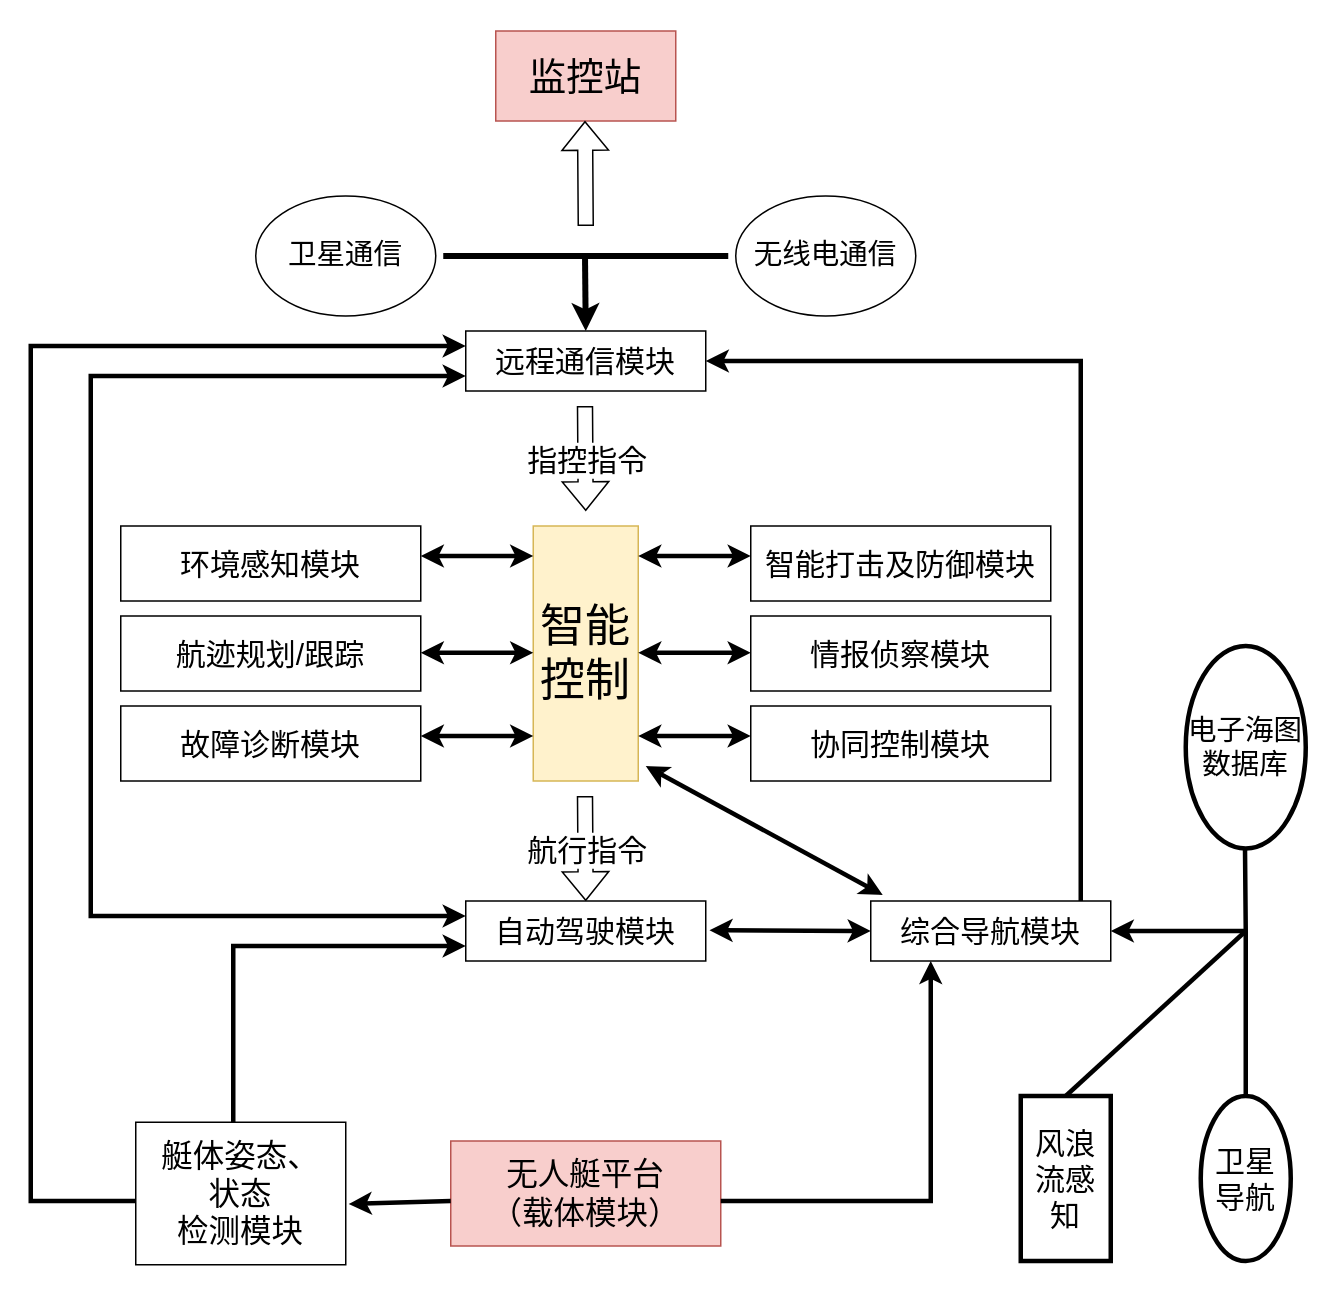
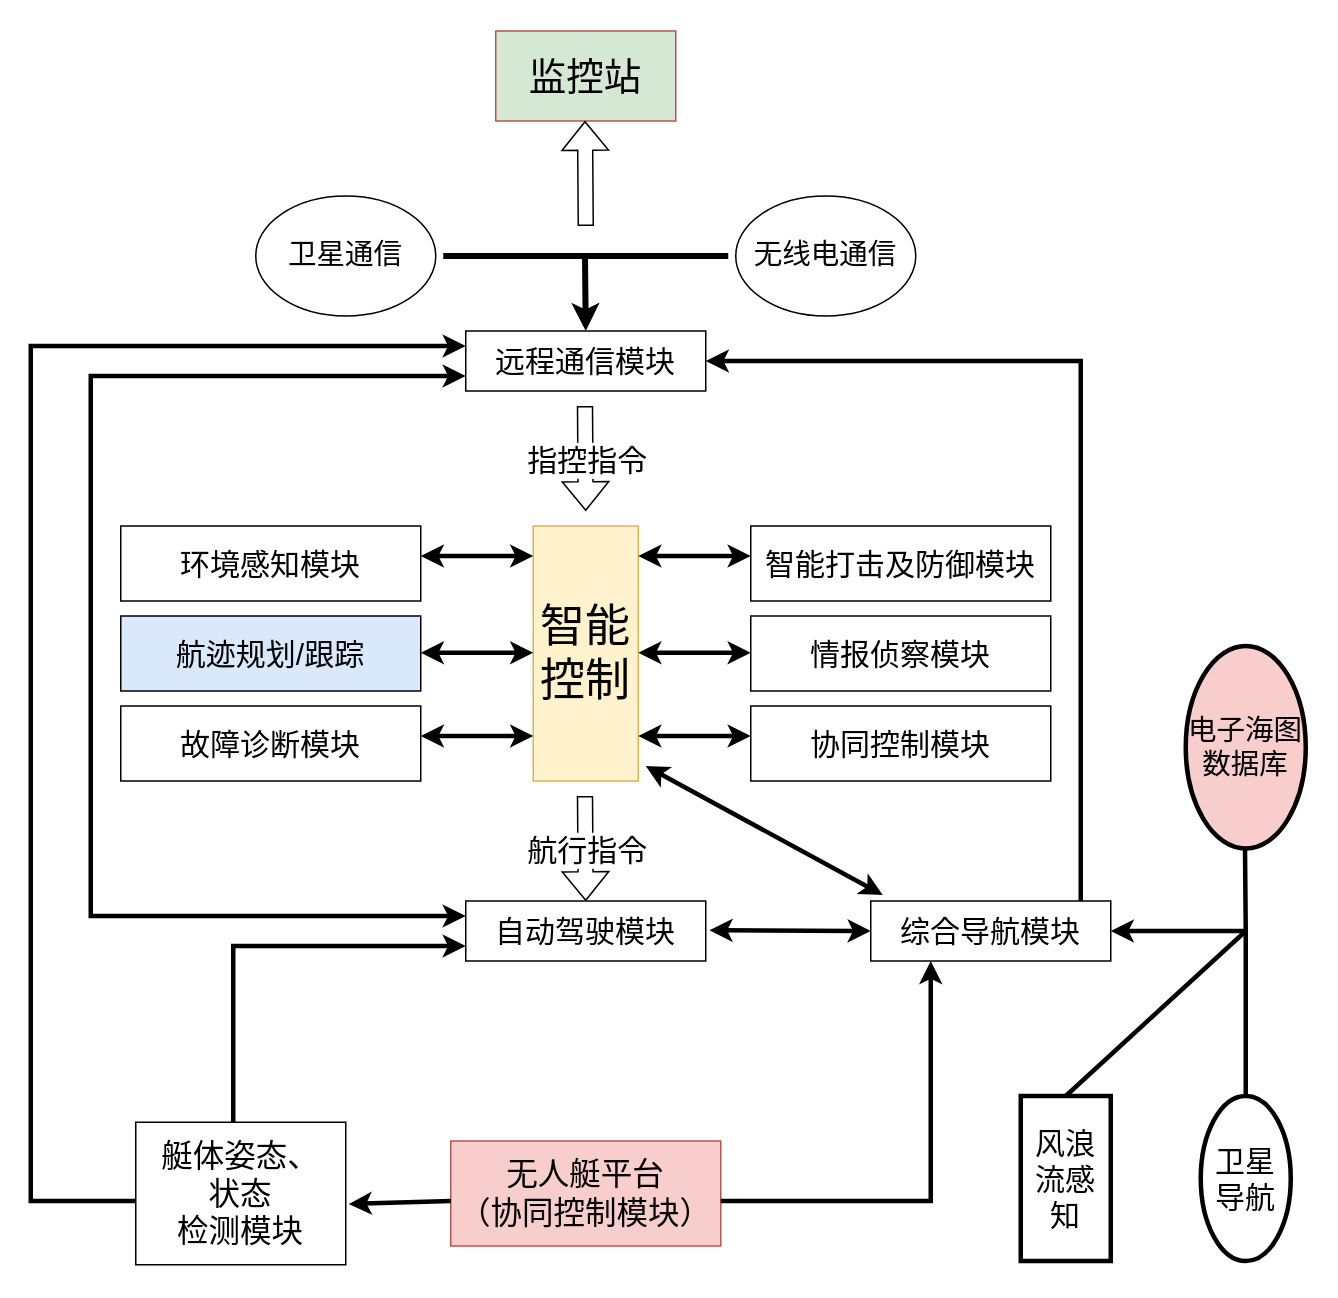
(586, 76) -> (586, 76)
(271, 653) -> (271, 653)
(1246, 747) -> (1246, 747)
(586, 1193) -> (586, 1193)
